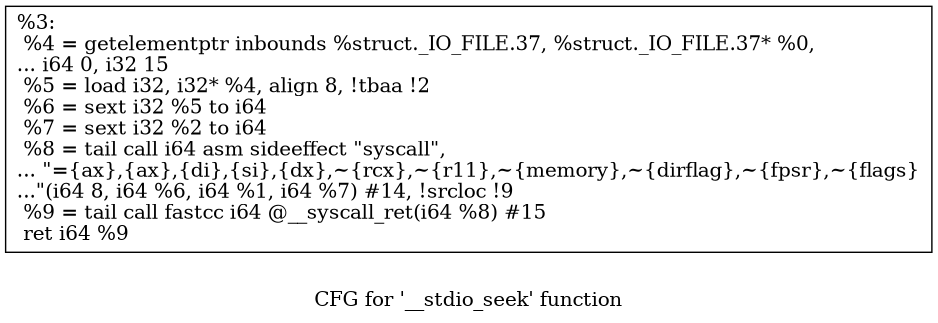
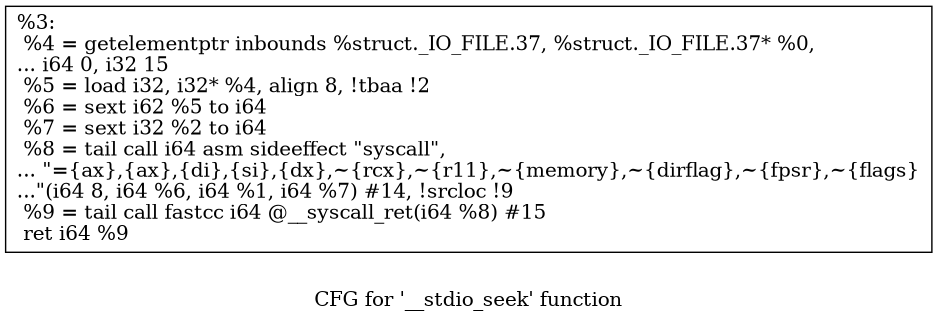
(142, 108) -> (142, 108)
